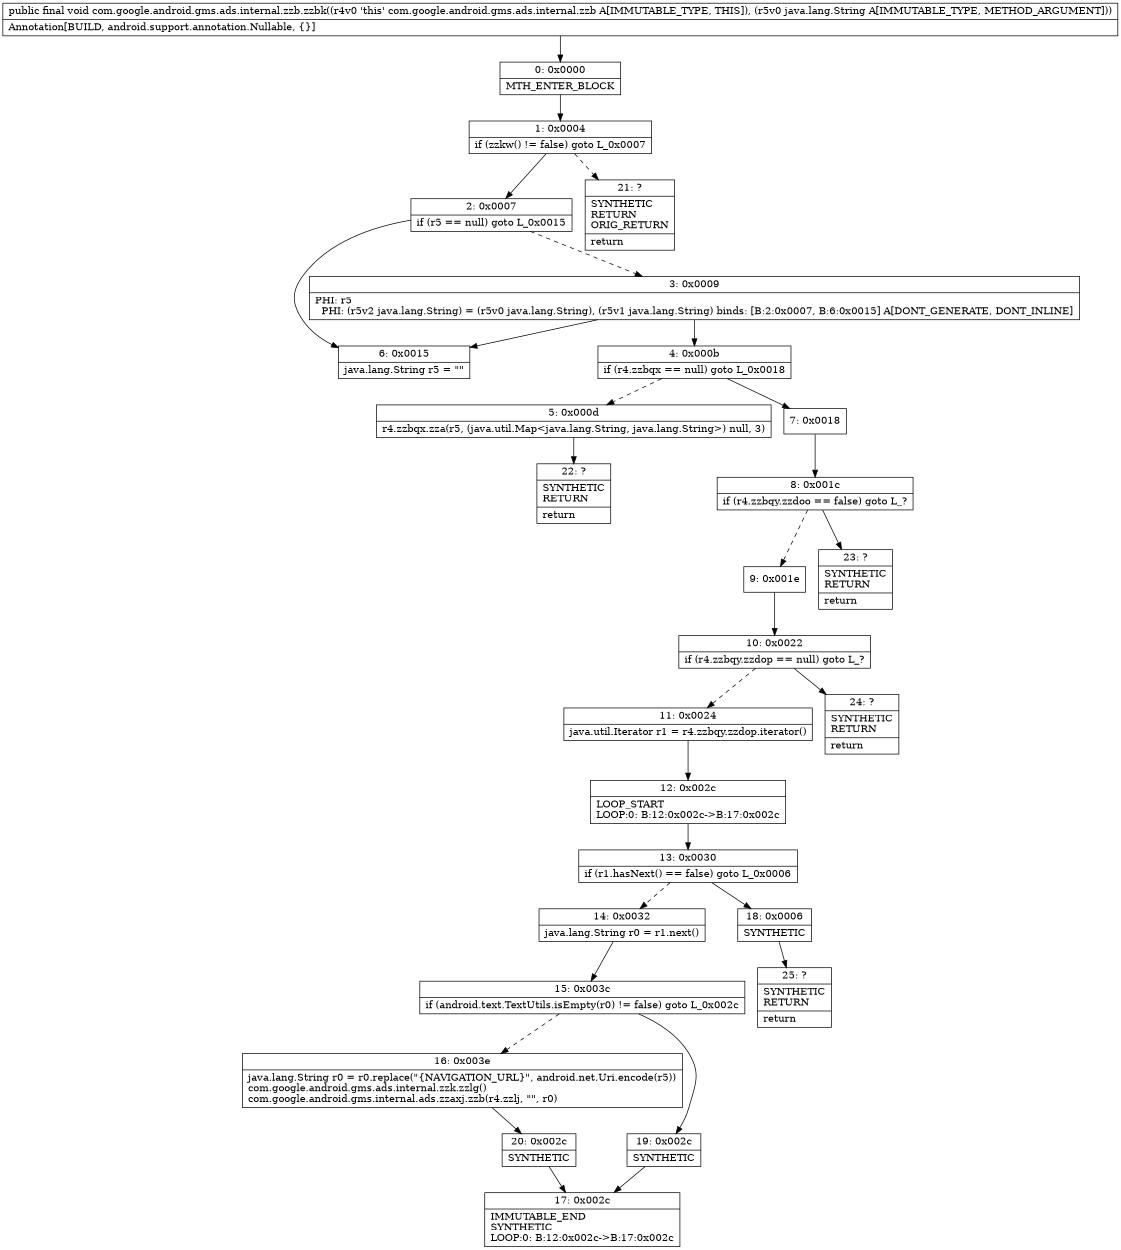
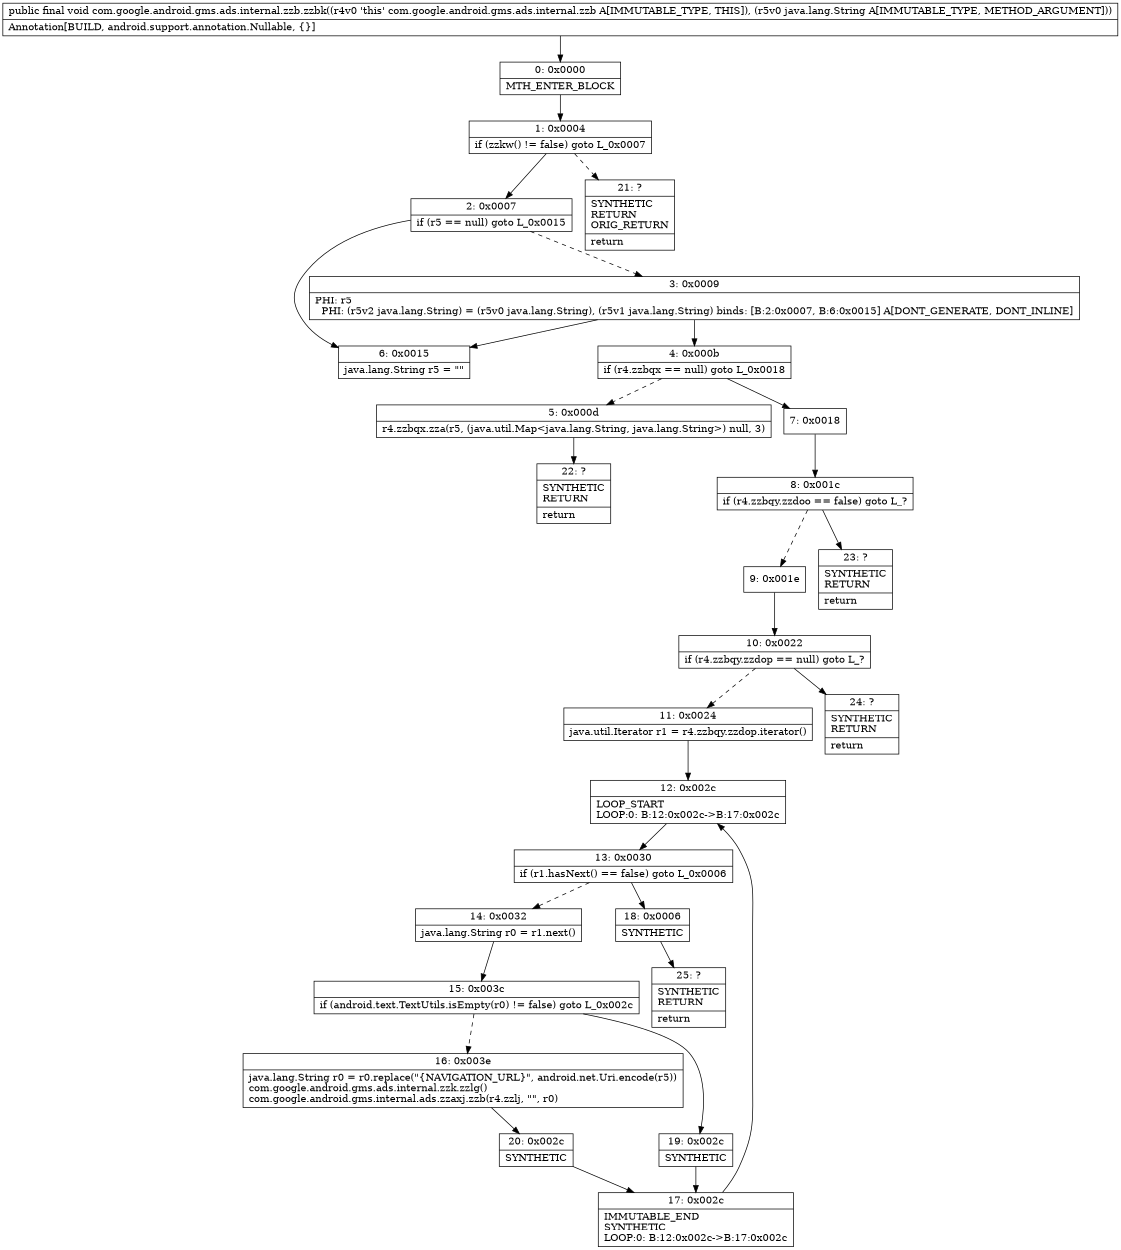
none -> (753, 1010)
